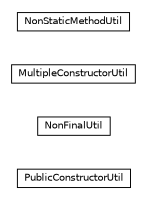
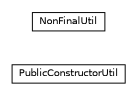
(73, 21) -> none
(73, 73) -> none
